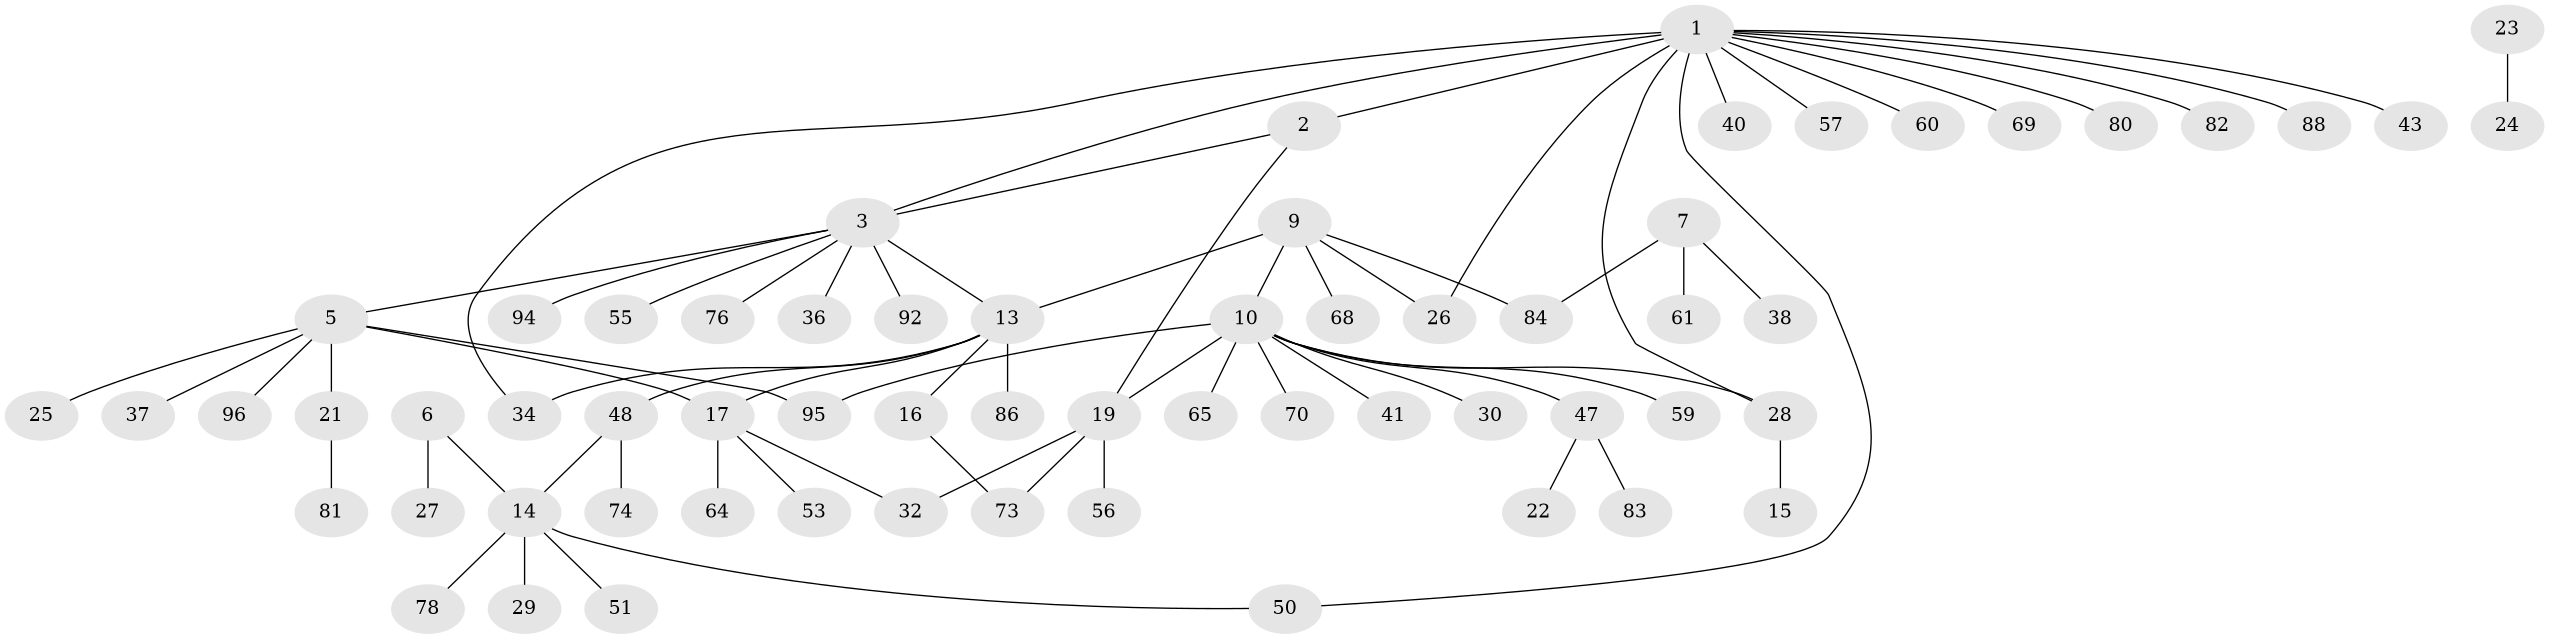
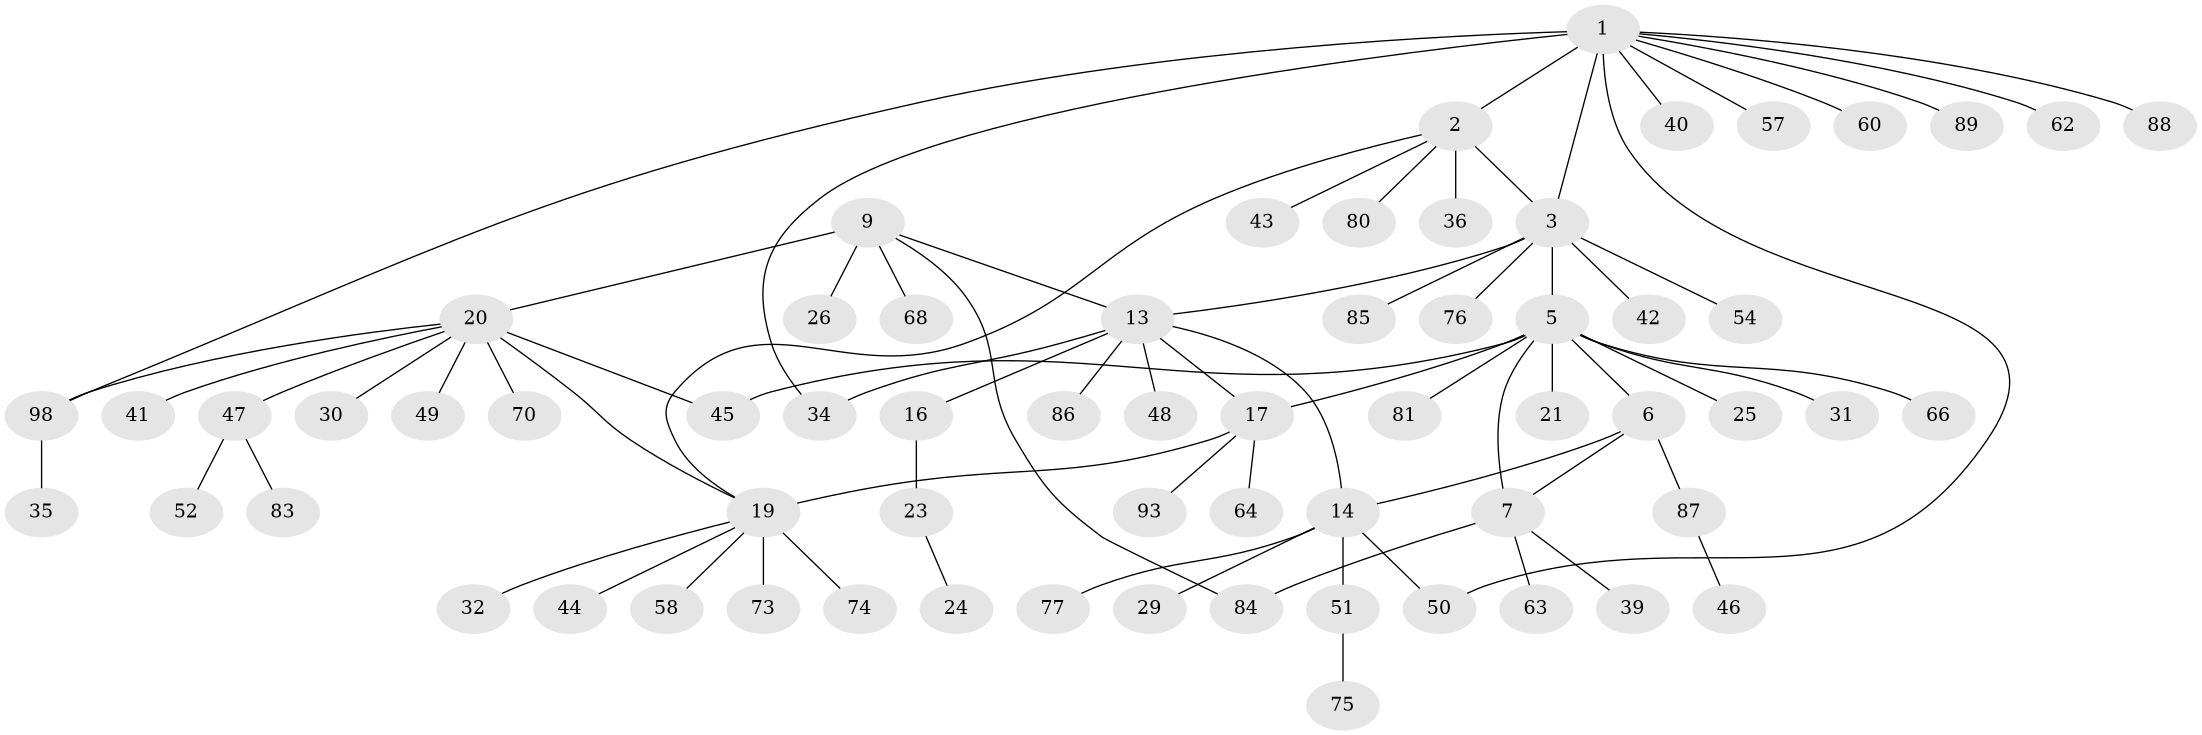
(2062, 48) -> (1359, 174)
(1915, 63) -> (1408, 174)
(2025, 126) -> (1967, 126)
(2218, 126) -> (2063, 126)
(1544, 156) -> none
(839, 271) -> (1456, 175)
(525, 319) -> (1746, 319)
(621, 319) -> (1359, 319)
(911, 319) -> (1649, 319)
(1246, 319) -> (476, 319)
(1684, 319) -> (1536, 609)
(1780, 319) -> (1633, 609)
none -> (1600, 367)
none -> (1500, 410)
(138, 416) -> (1842, 416)
(235, 416) -> (1939, 416)
(814, 416) -> (723, 416)
(1201, 416) -> none
(1684, 416) -> (428, 416)
(1780, 416) -> (42, 416)
(331, 464) -> (1478, 368)
(573, 464) -> (1298, 385)
(621, 464) -> (812, 561)
(814, 464) -> (1015, 472)
(959, 464) -> (916, 464)
none -> (1578, 464)
(428, 513) -> (1689, 513)
(814, 513) -> (1150, 513)
(1104, 513) -> (667, 609)
(1539, 513) -> (186, 513)
(1780, 513) -> (42, 513)
(428, 609) -> (1053, 609)
none -> (570, 609)
none -> (1729, 609)
none -> (1343, 706)
